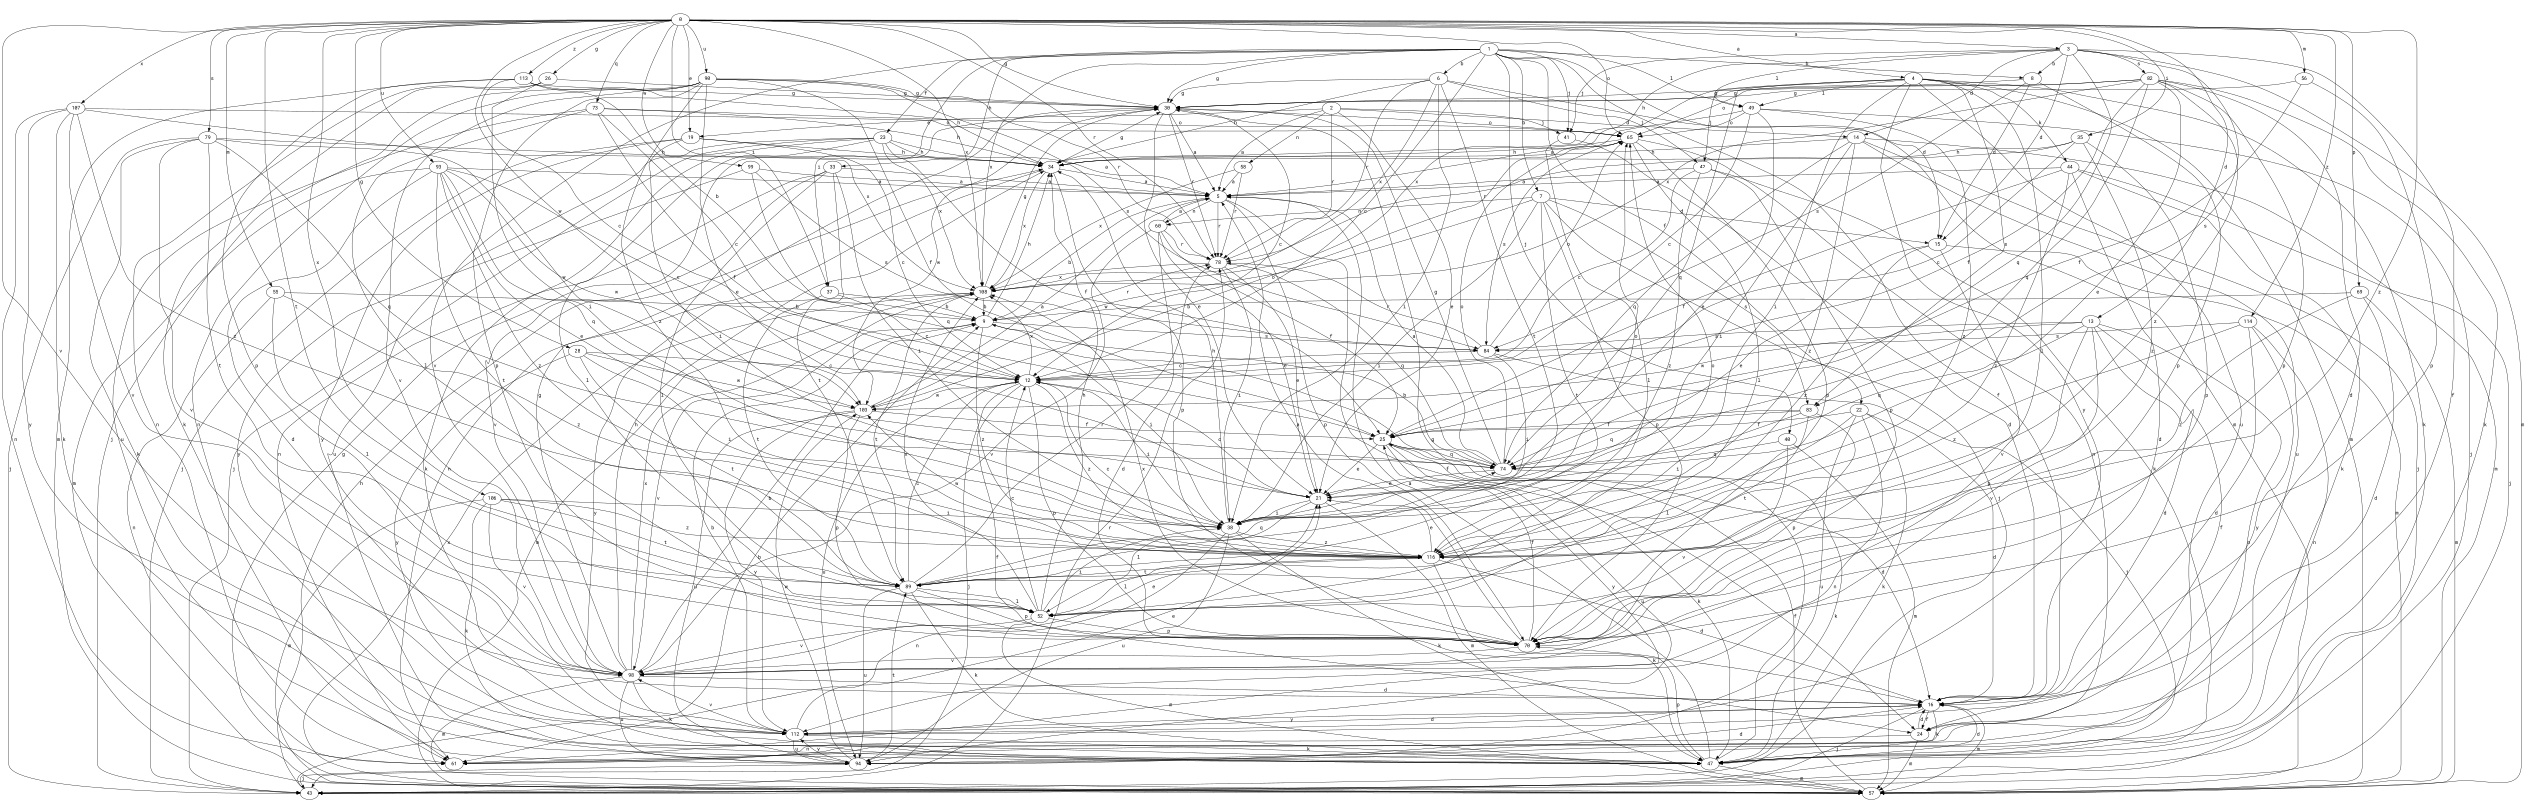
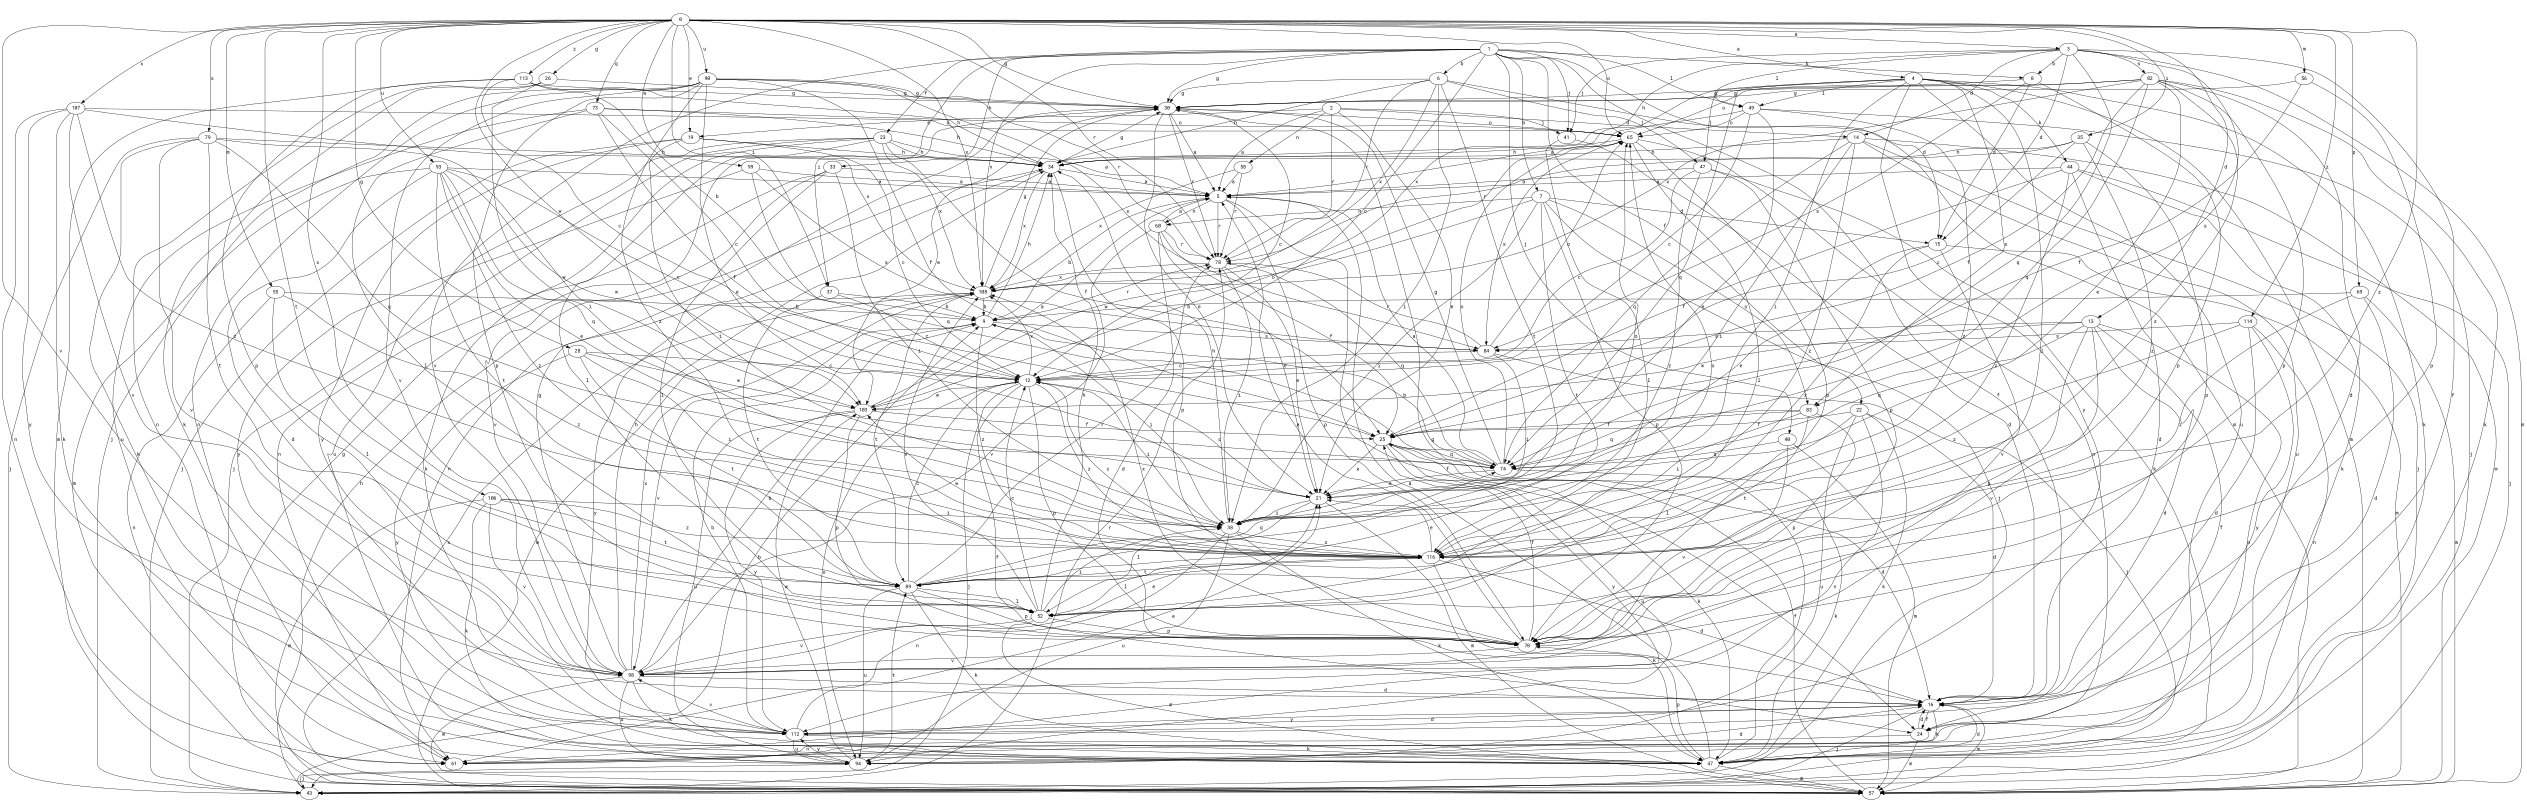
(814, 380) -> none
